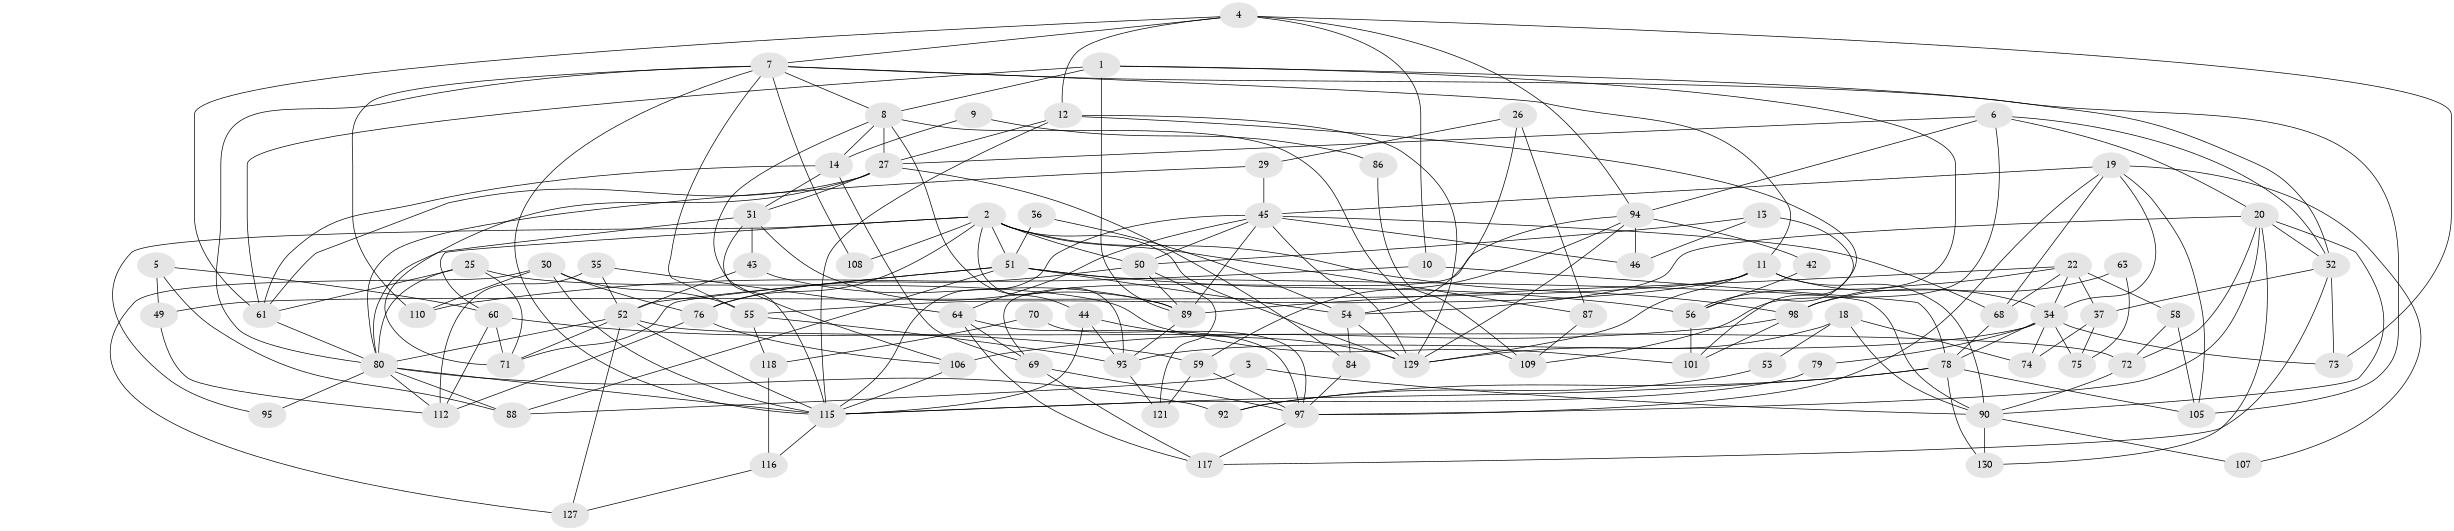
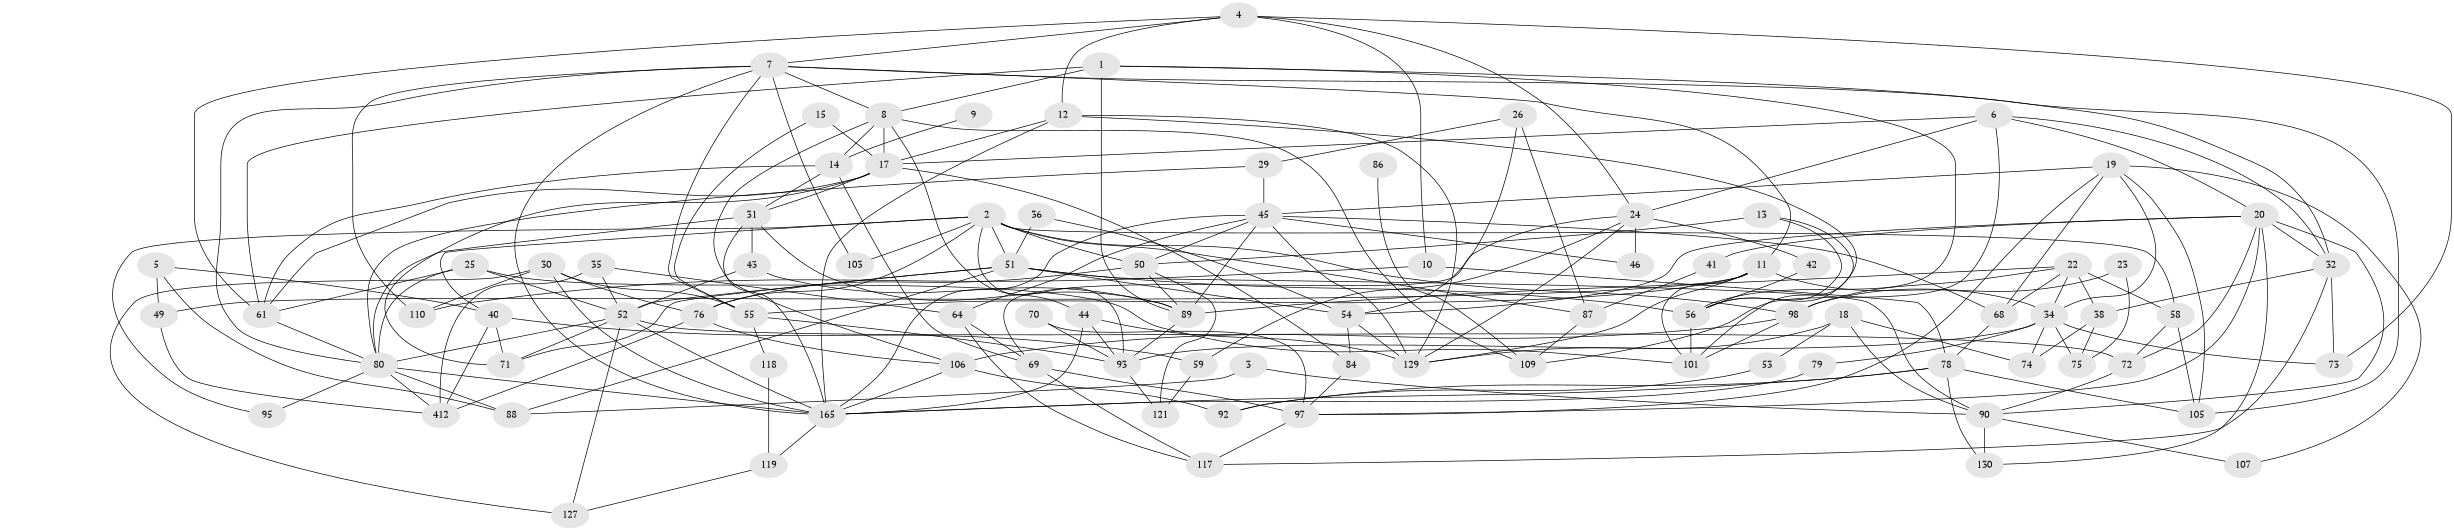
none -> (821, 115)
(1168, 136) -> none
(884, 165) -> (884, 165)
(1635, 215) -> (1635, 215)
(1696, 240) -> (1841, 272)
(855, 265) -> (855, 265)
none -> (1712, 265)
(2123, 265) -> (2123, 265)
(1180, 270) -> (1543, 233)
(1926, 297) -> (1665, 305)
(520, 306) -> (544, 289)
(494, 315) -> (494, 315)
(2099, 315) -> (2099, 315)
(1154, 331) -> none
(908, 342) -> (1078, 340)
(1985, 346) -> none
(803, 381) -> (1115, 391)
(1249, 390) -> none
(441, 415) -> (441, 415)
(827, 415) -> (827, 415)
(769, 465) -> (769, 465)
